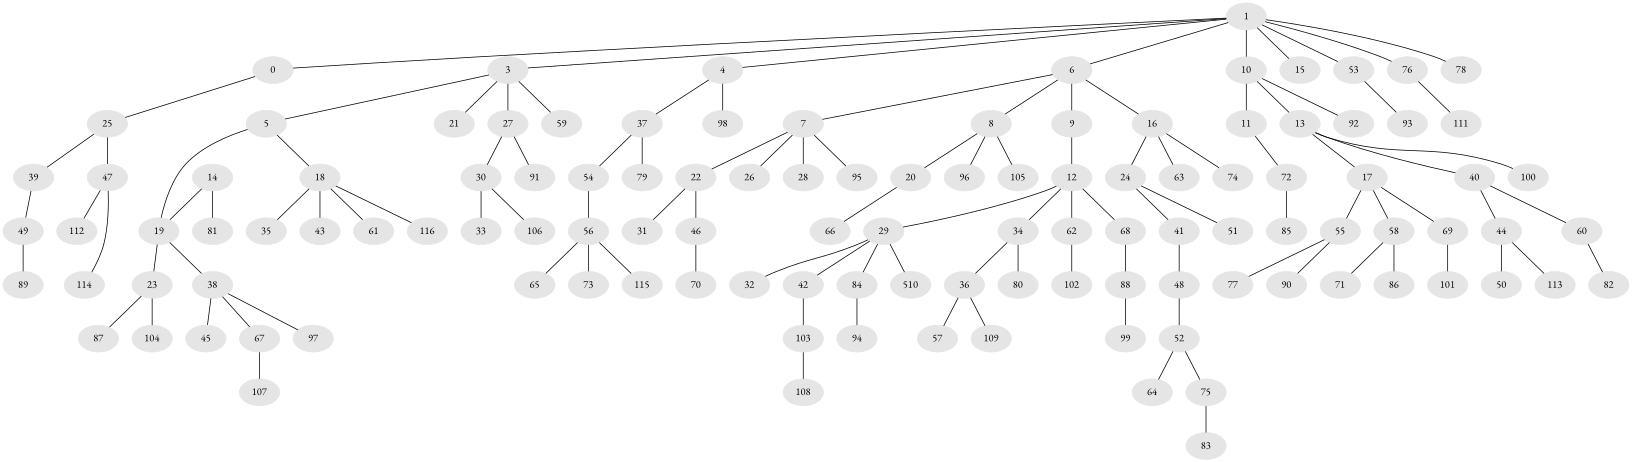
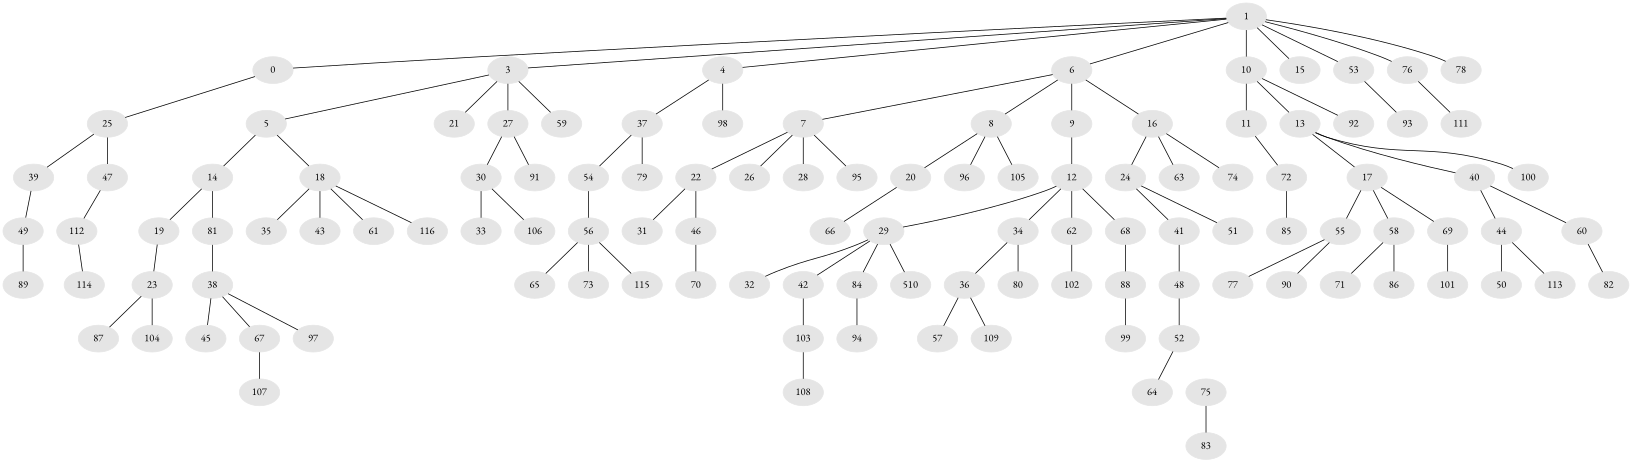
(190, 160) -> (239, 151)
(106, 233) -> (81, 258)
(186, 258) -> (213, 258)
(1193, 365) -> none
